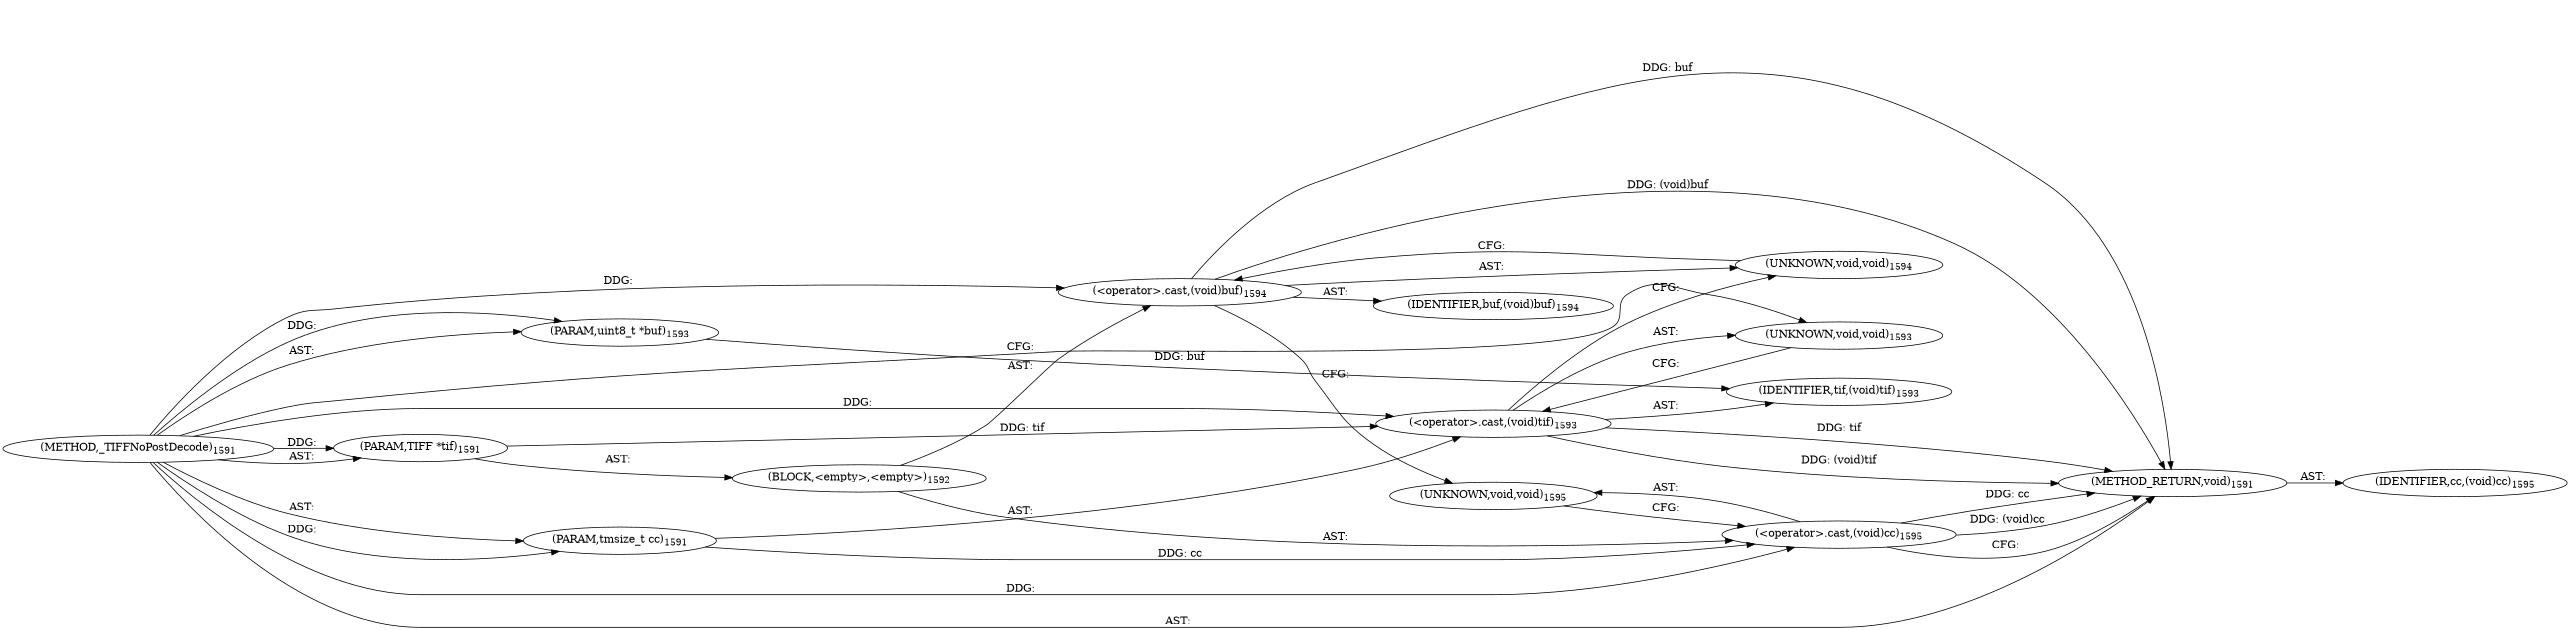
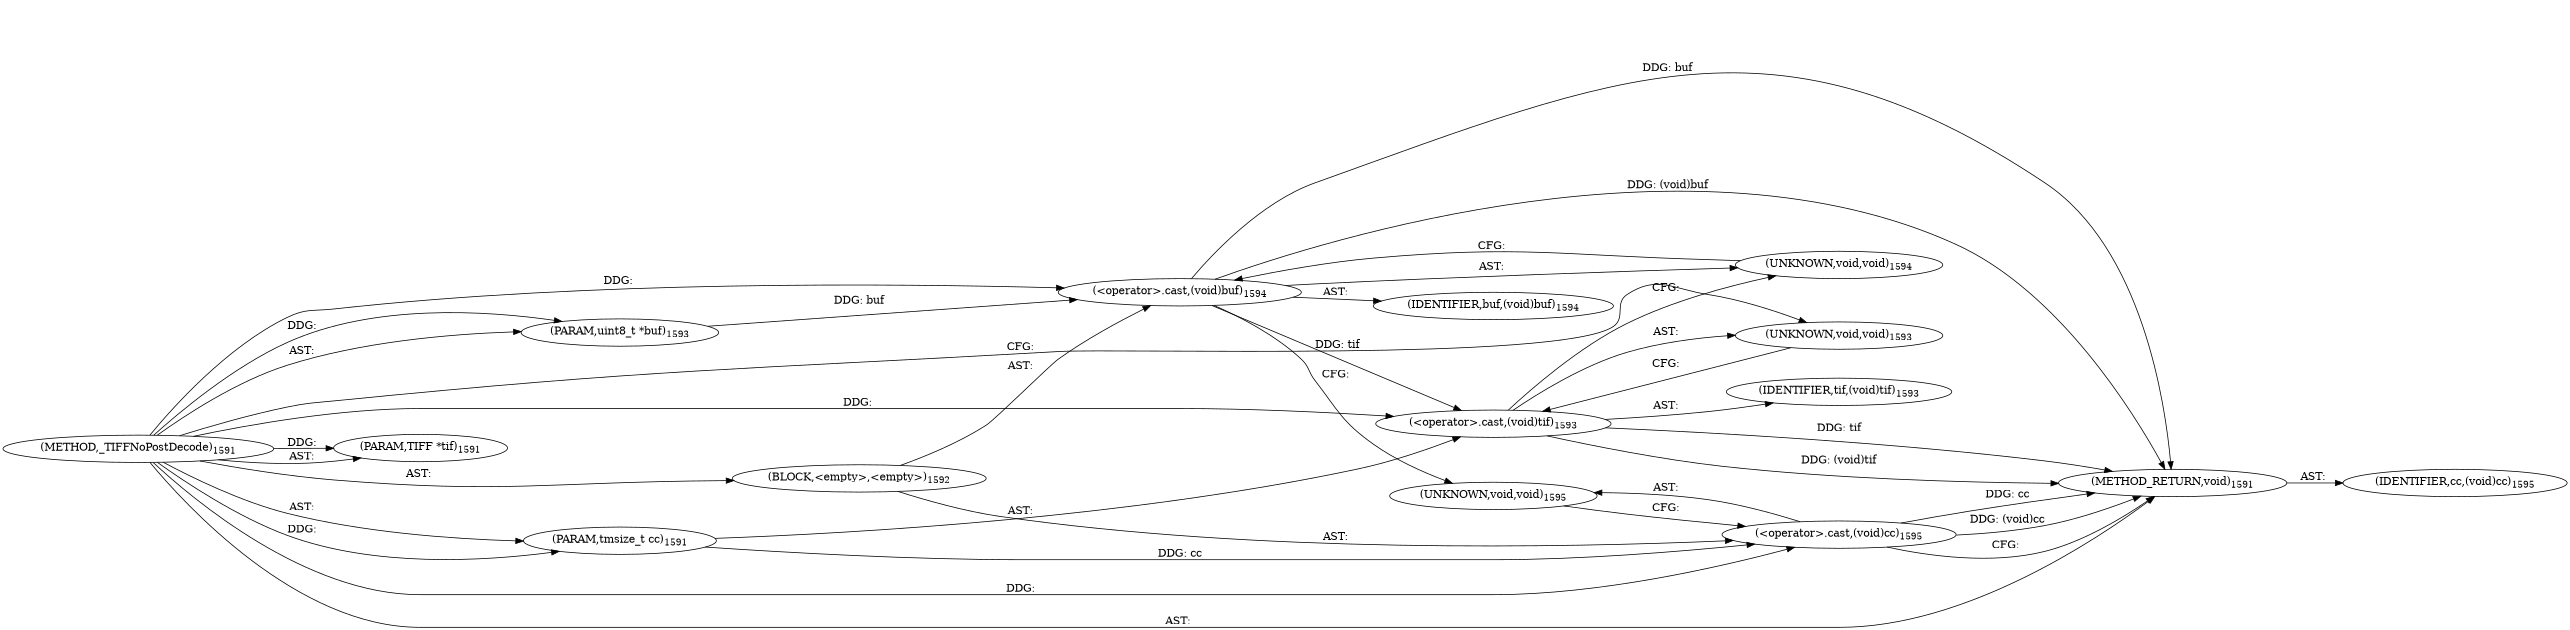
(1214, 370) -> (889, 313)
(938, 436) -> (1333, 356)
(599, 472) -> (462, 486)
